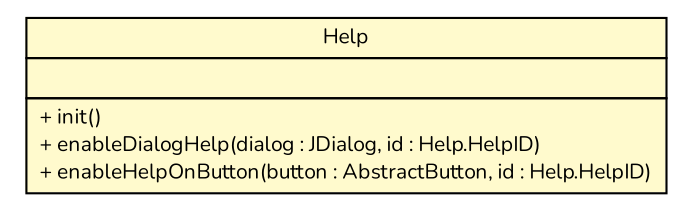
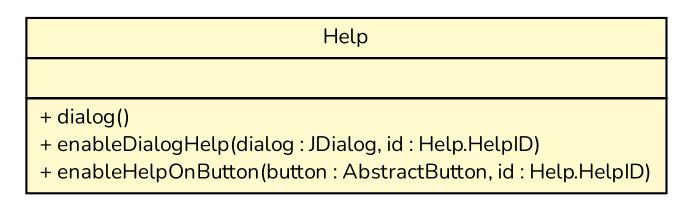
(71, 117) -> (86, 117)
